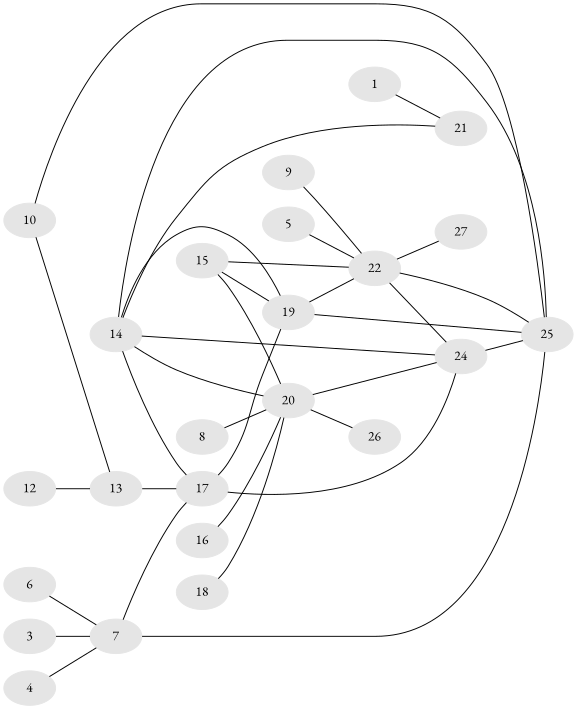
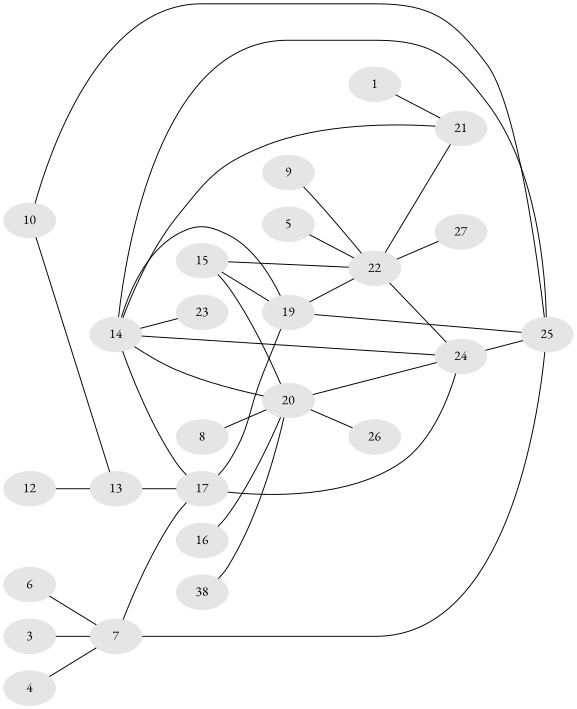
(467, 291) -> (418, 198)
none -> (202, 312)
(202, 592) -> (202, 592)
